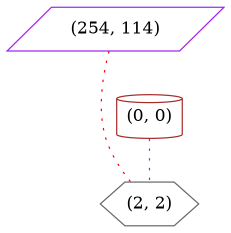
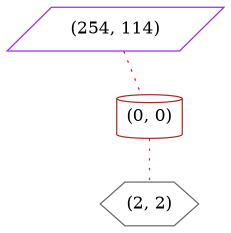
(102, 120) -> (133, 73)
